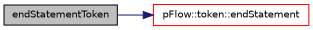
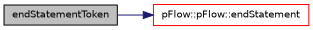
(231, 15) -> (231, 15)
